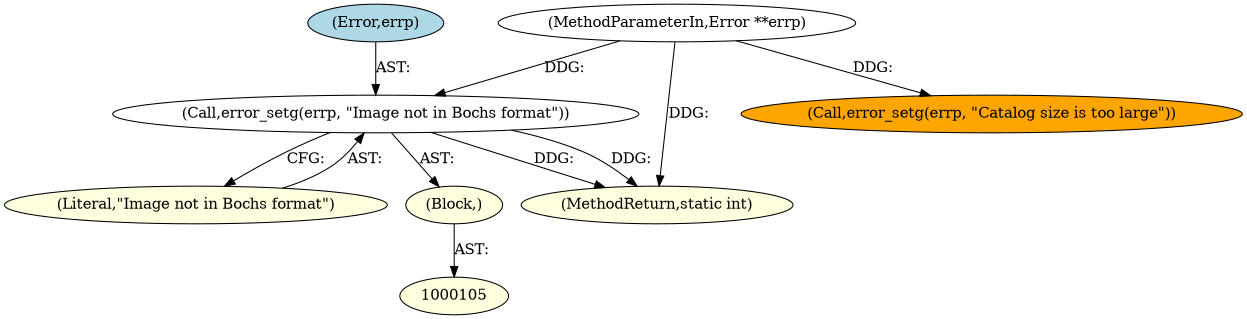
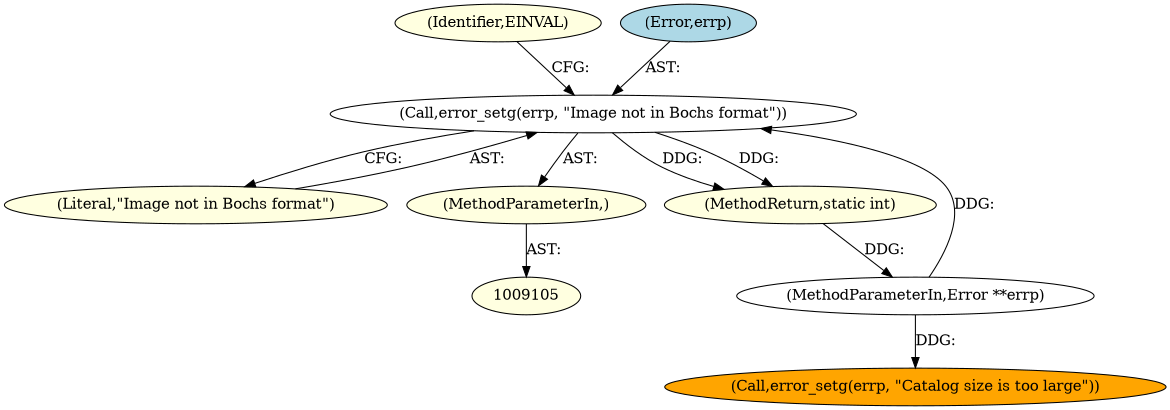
none -> (498, 23)
(668, 109) -> (853, 247)
(454, 205) -> (526, 205)
(454, 296) -> (526, 296)
